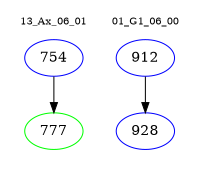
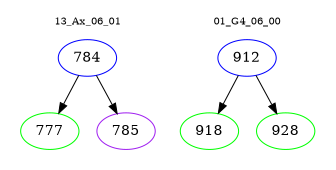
(146, 22) -> (248, 22)
(54, 58) -> (87, 58)
none -> (126, 131)
(145, 131) -> (286, 131)
none -> (209, 131)
